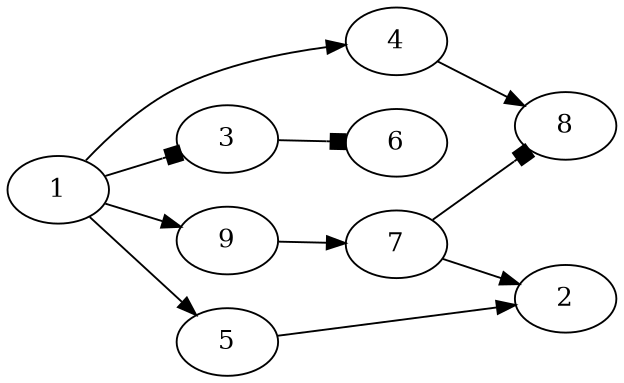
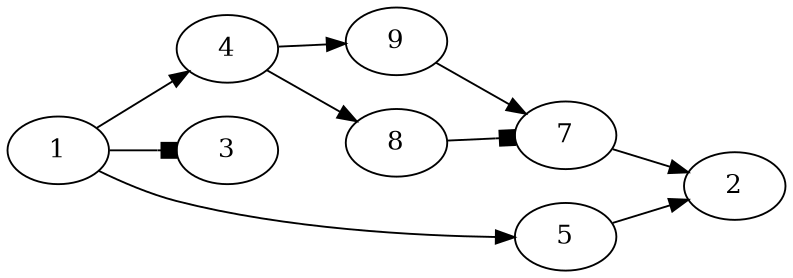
(397, 143) -> none
(473, 191) -> (472, 139)
(134, 212) -> (303, 46)
